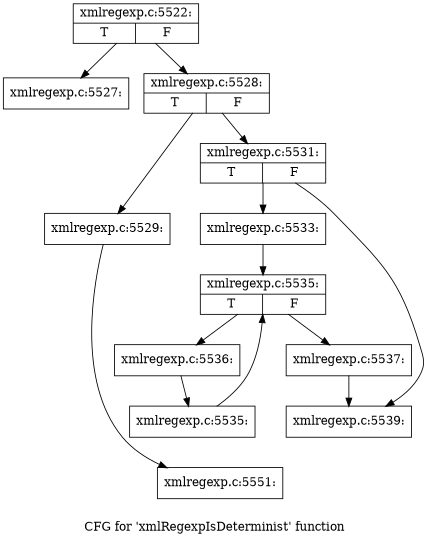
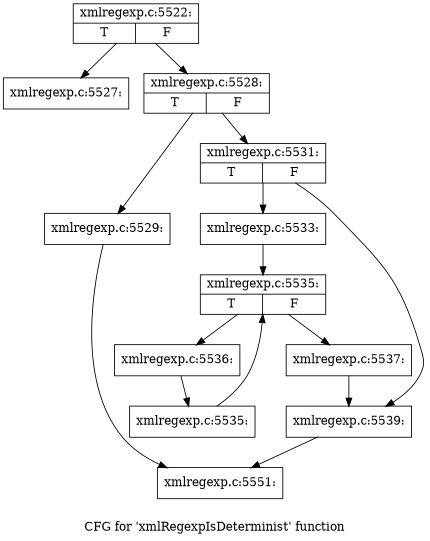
none -> (289, 451)
